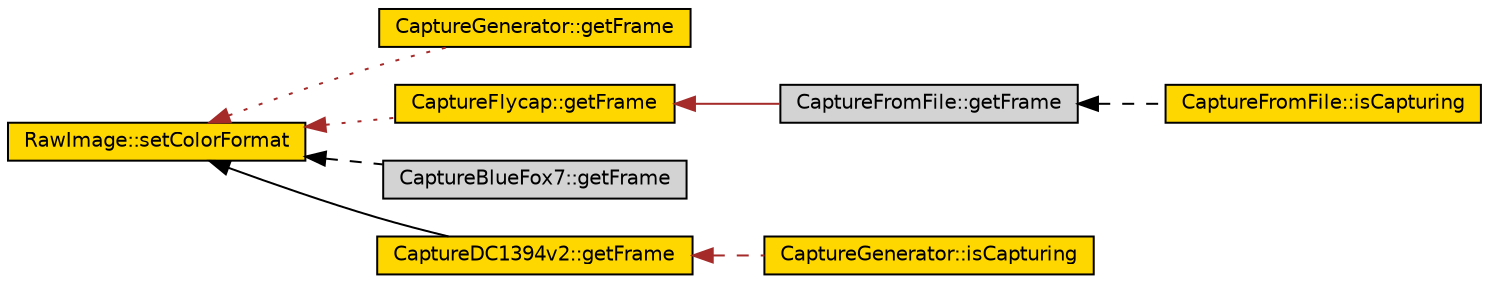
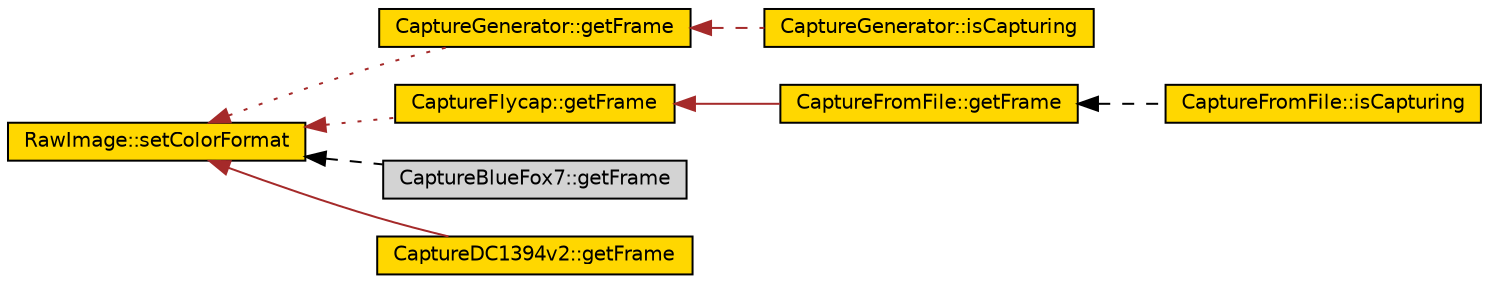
(929, 104) -> (929, 104)
(338, 205) -> (338, 205)
(739, 255) -> (738, 28)
